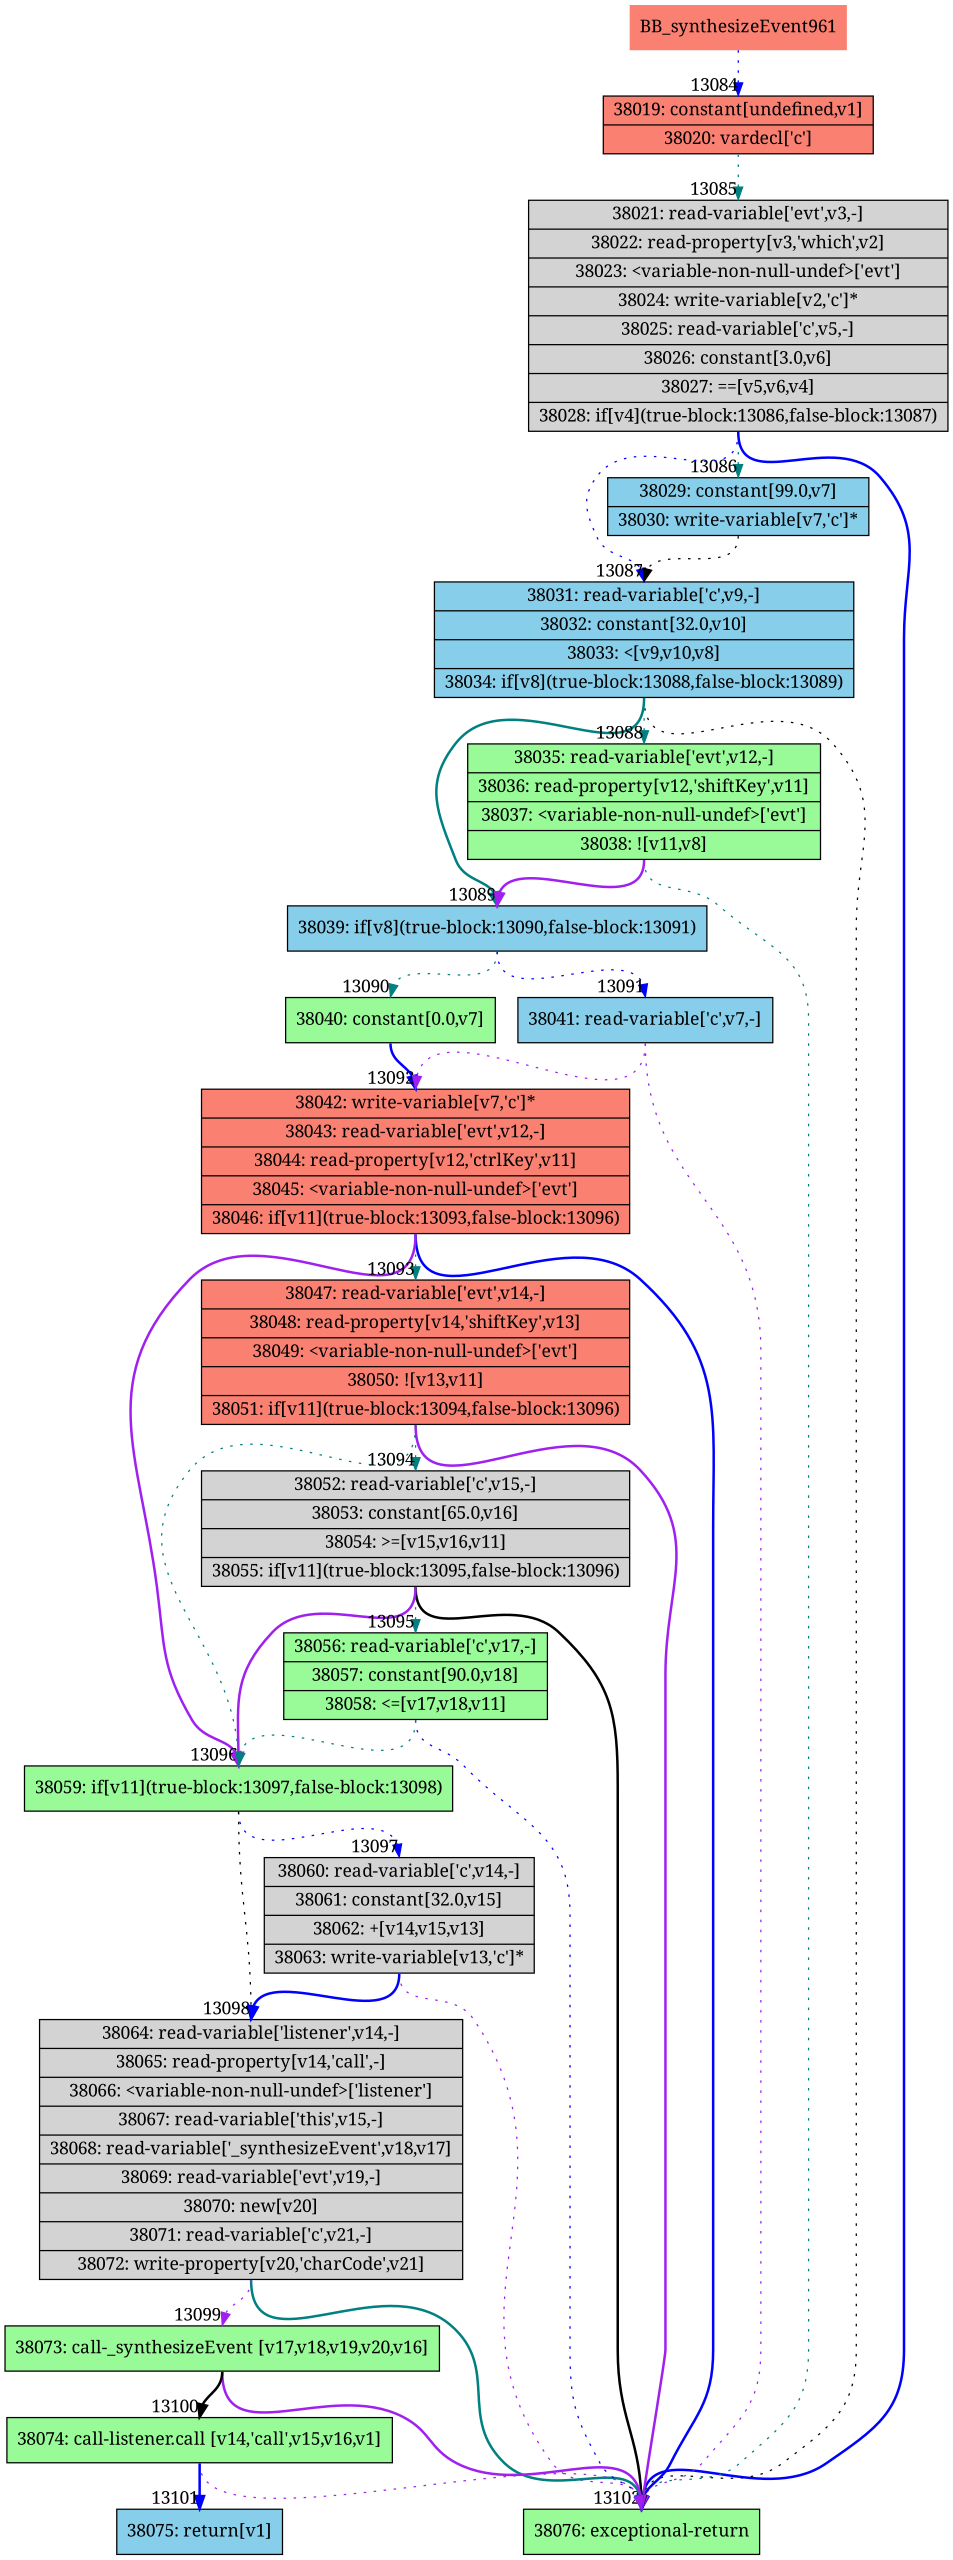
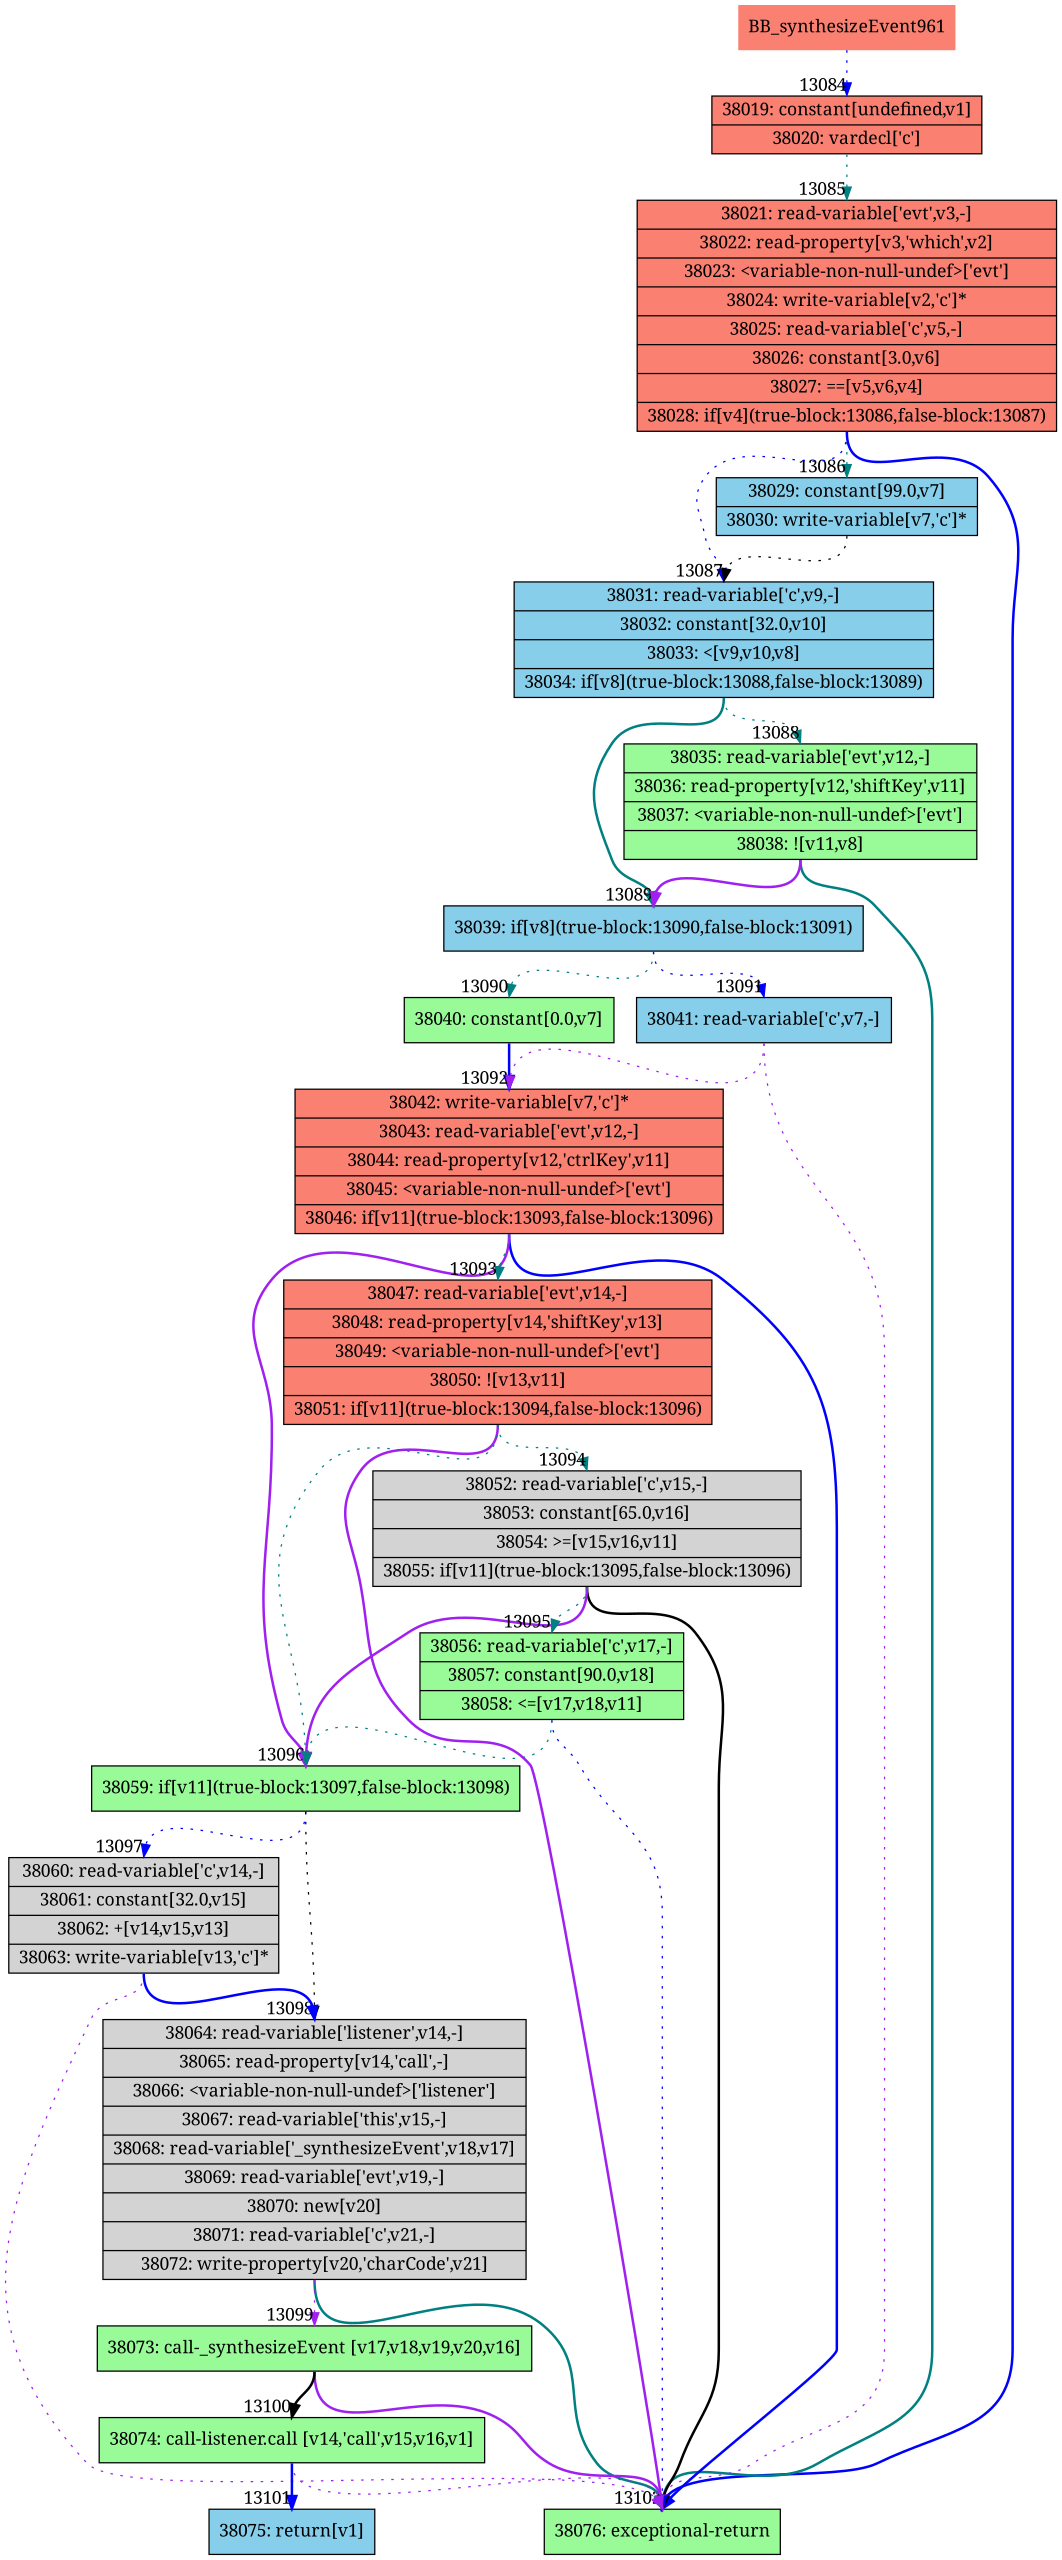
(738, 316) -> (847, 316)
(856, 1580) -> none
(809, 1683) -> (932, 1742)
